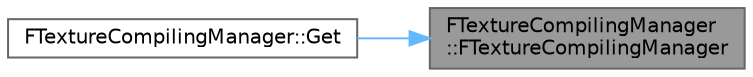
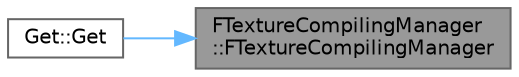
(183, 38) -> (66, 38)
